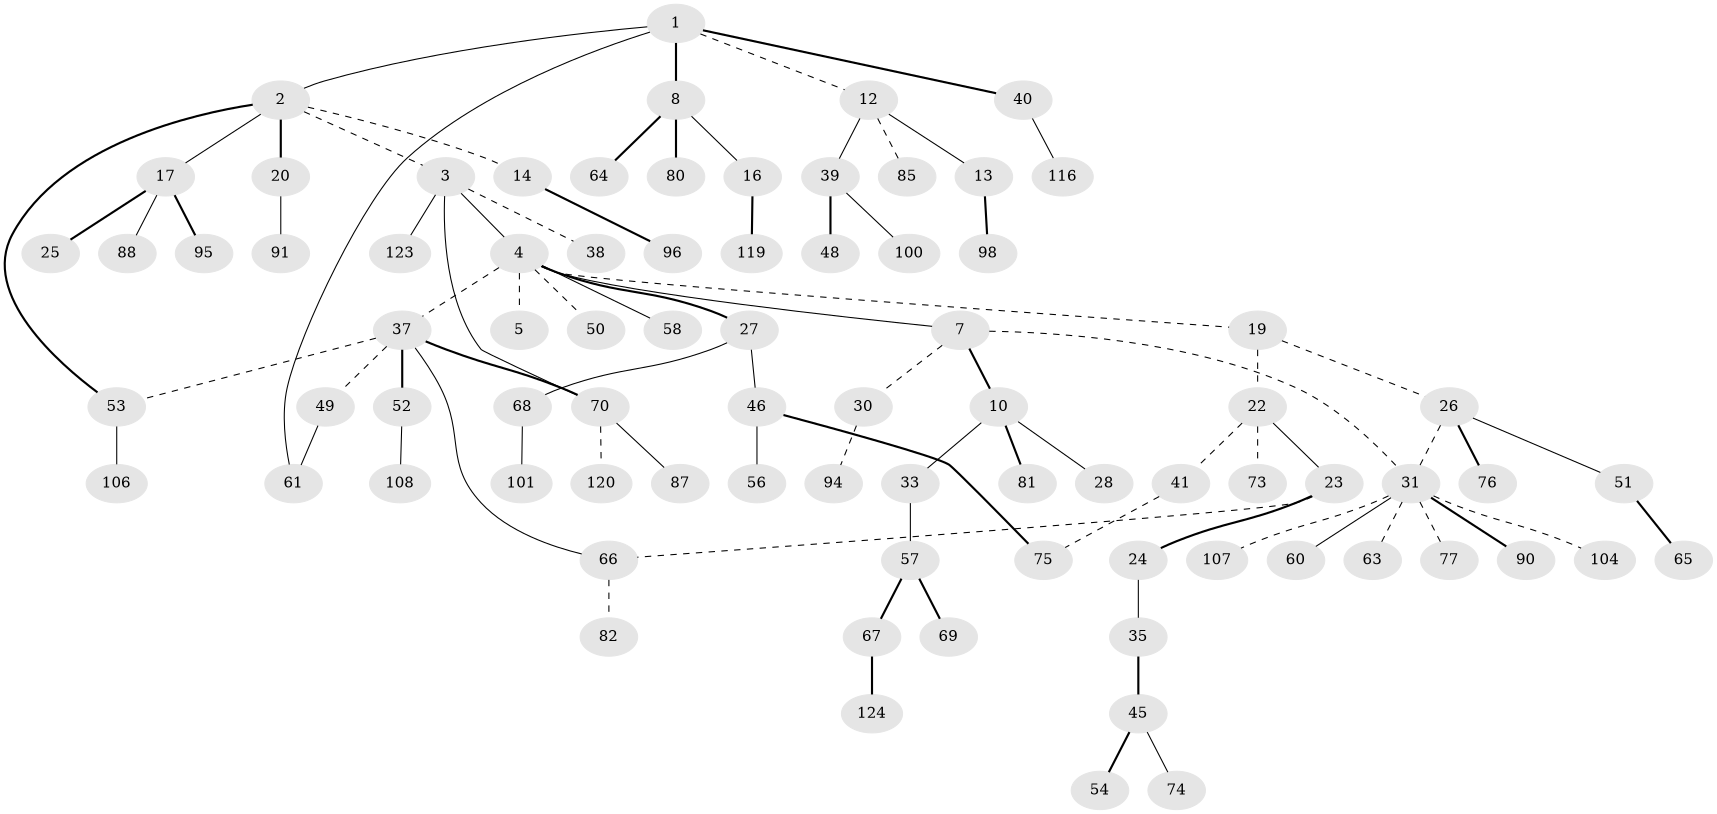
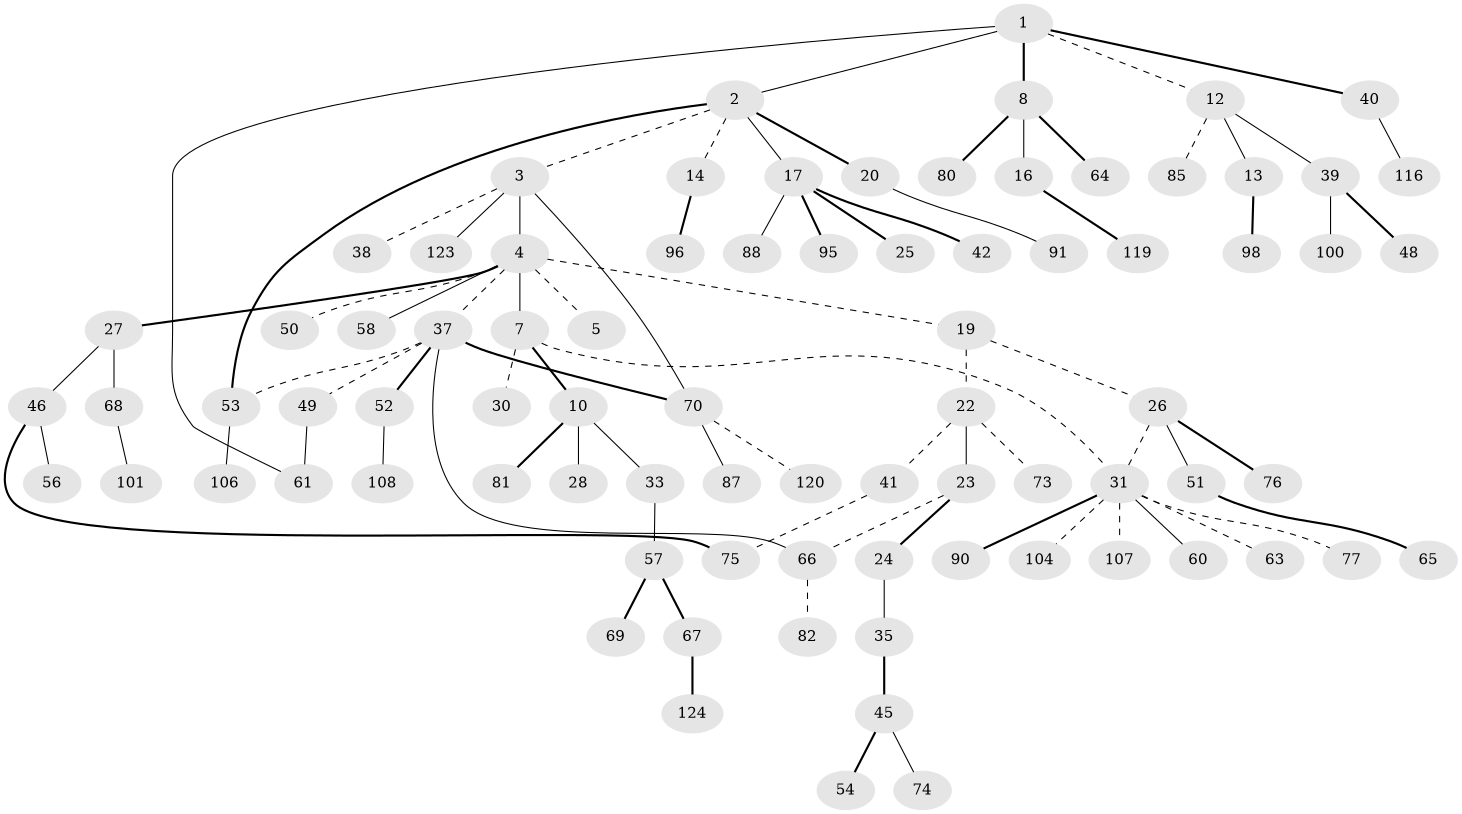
none -> (982, 254)
(834, 484) -> none
